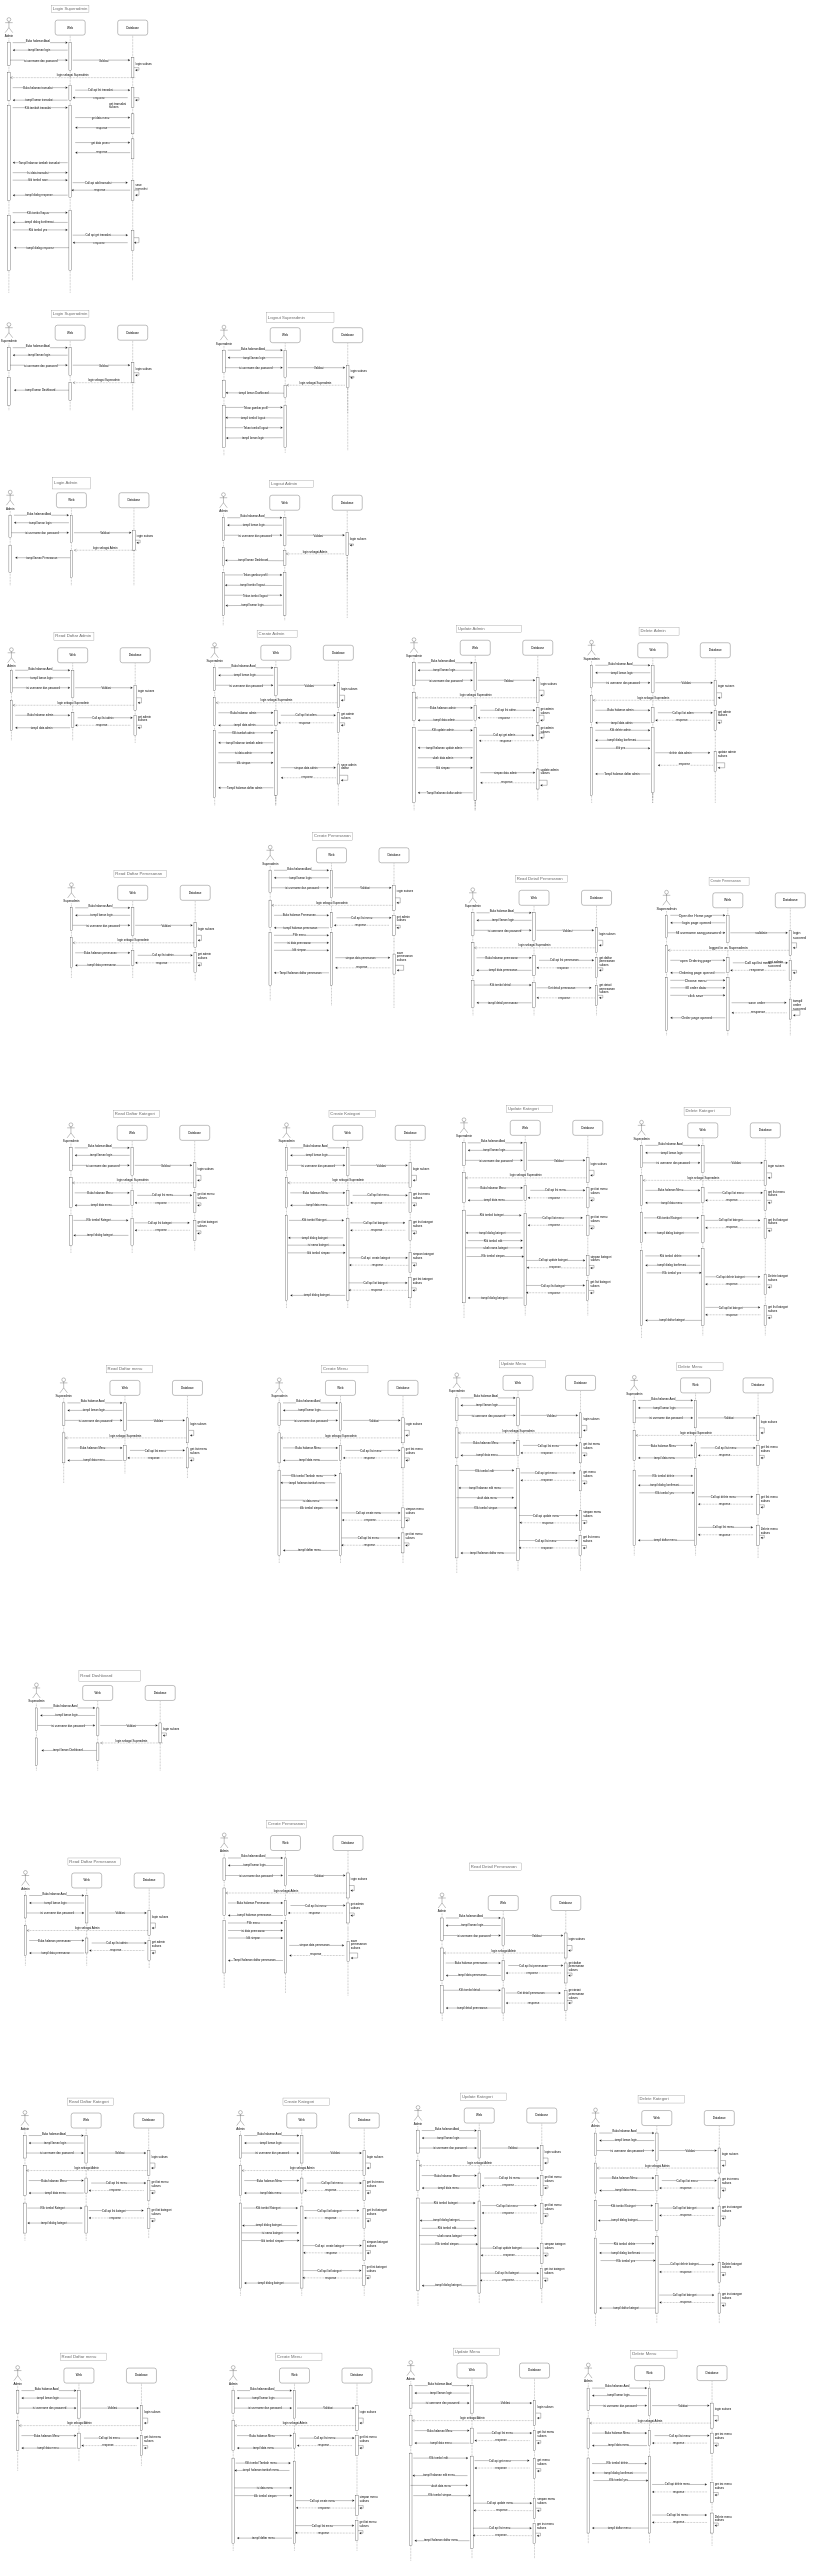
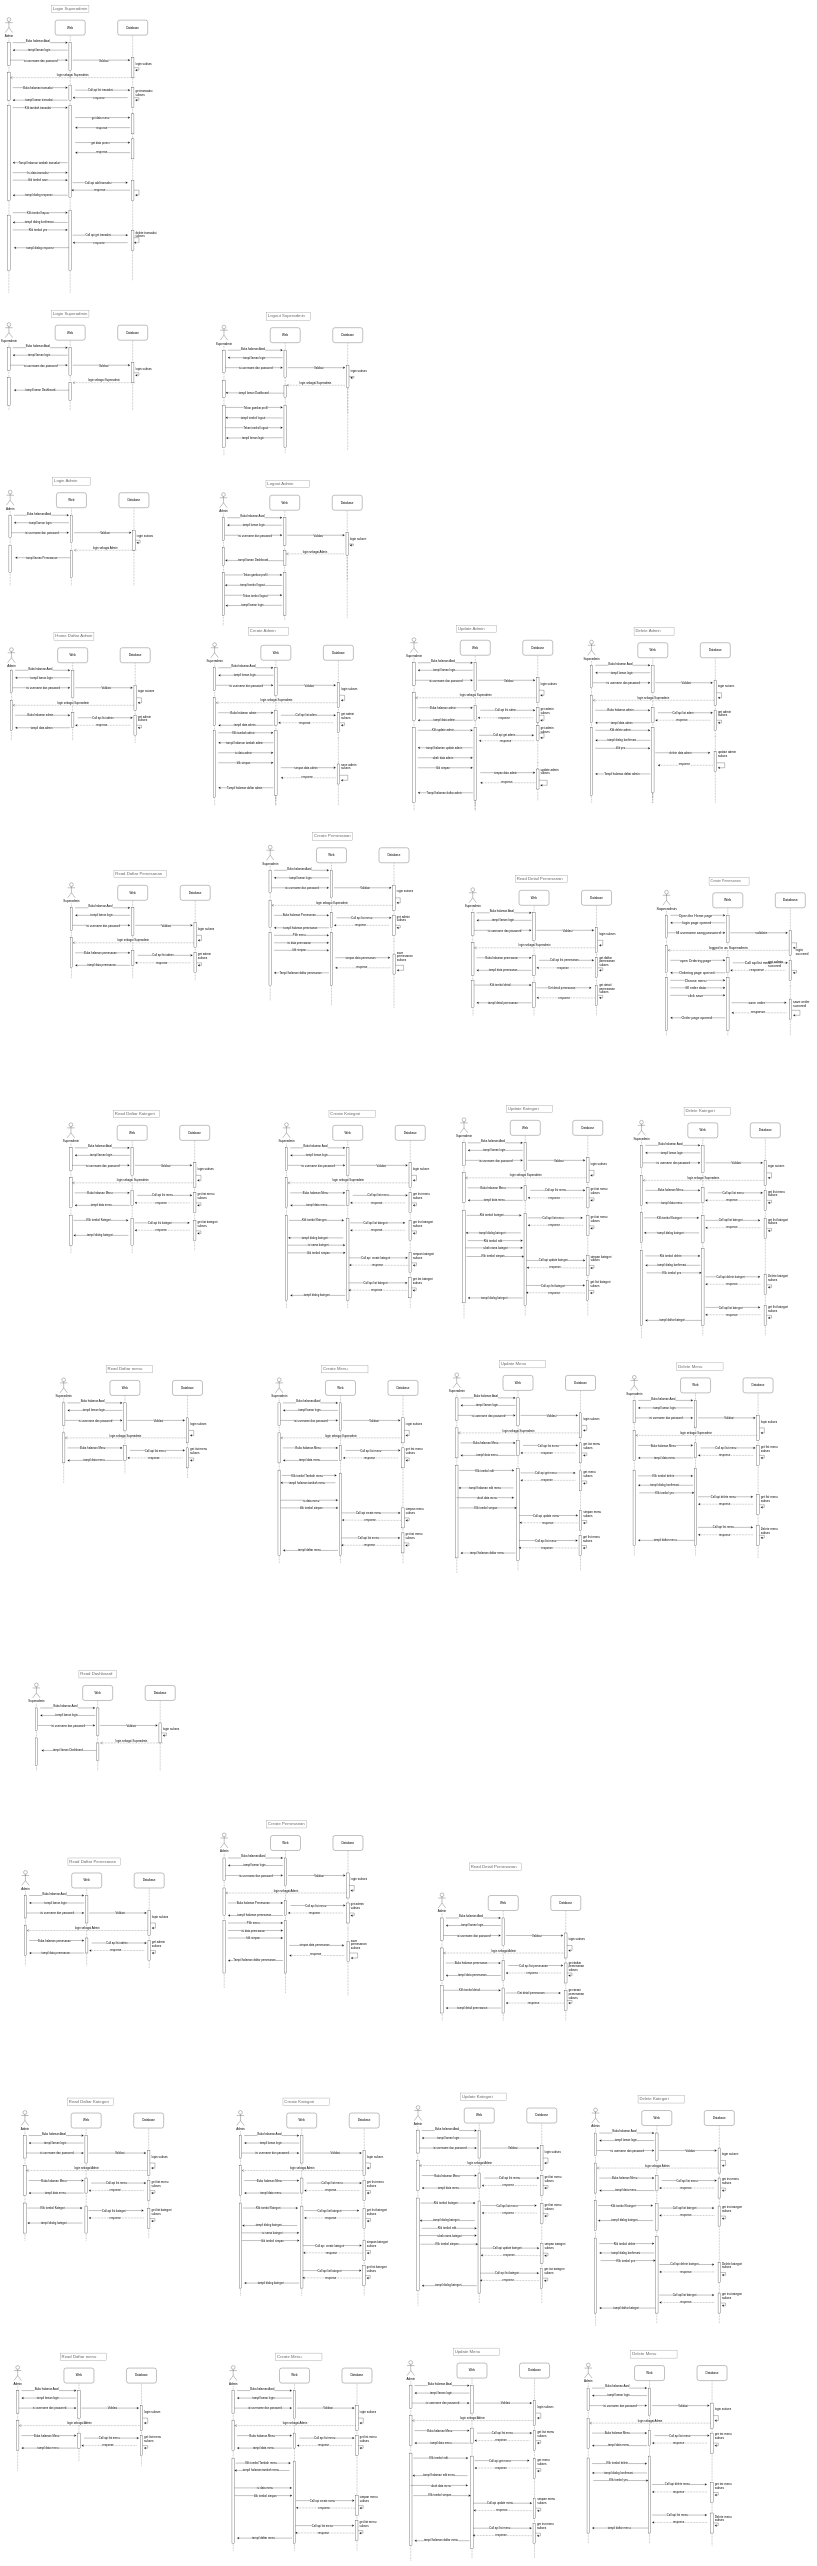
(118, 105) -> (144, 93)
(144, 186) -> none
none -> (147, 234)
(300, 318) -> (288, 316)
(71, 483) -> (71, 481)
(292, 484) -> (288, 484)
(489, 629) -> (476, 629)
(659, 631) -> (654, 631)
(277, 634) -> (268, 631)
(74, 636) -> (74, 636)
(350, 766) -> (350, 766)
(801, 935) -> (804, 951)
(802, 1004) -> (802, 1004)
(110, 1676) -> (98, 1674)
